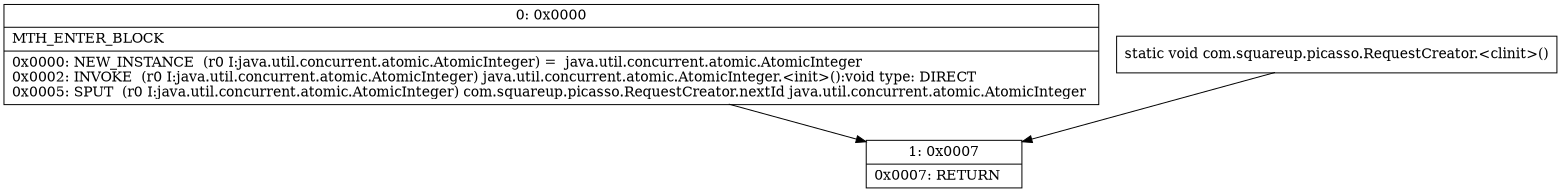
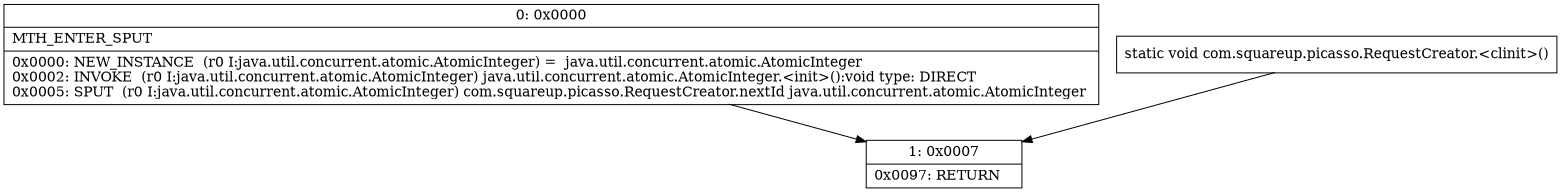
(88, 39) -> (82, 39)
(944, 176) -> (944, 176)
